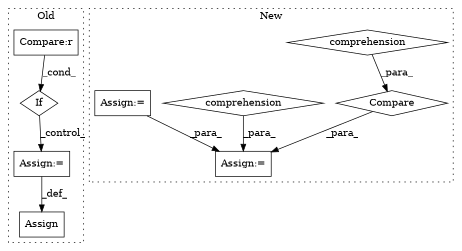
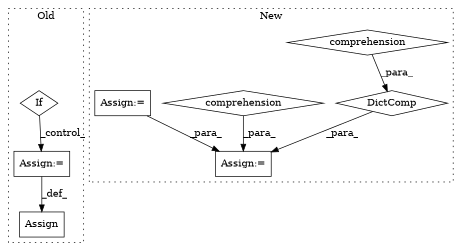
(46, 43) -> none
(392, 103) -> (392, 103)
